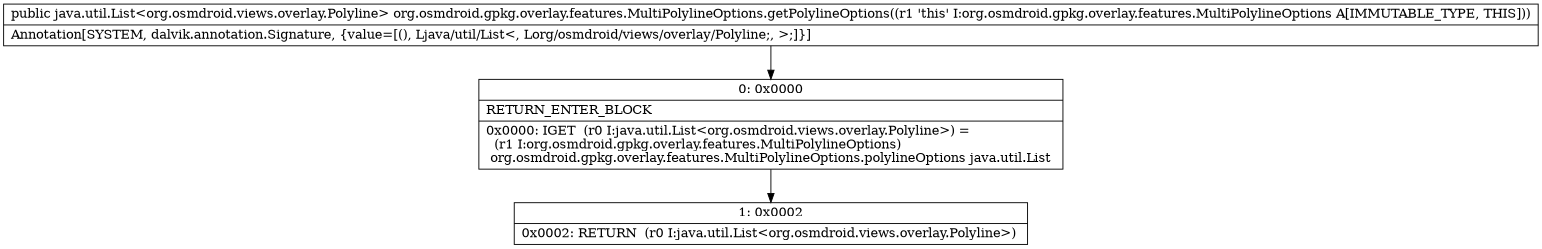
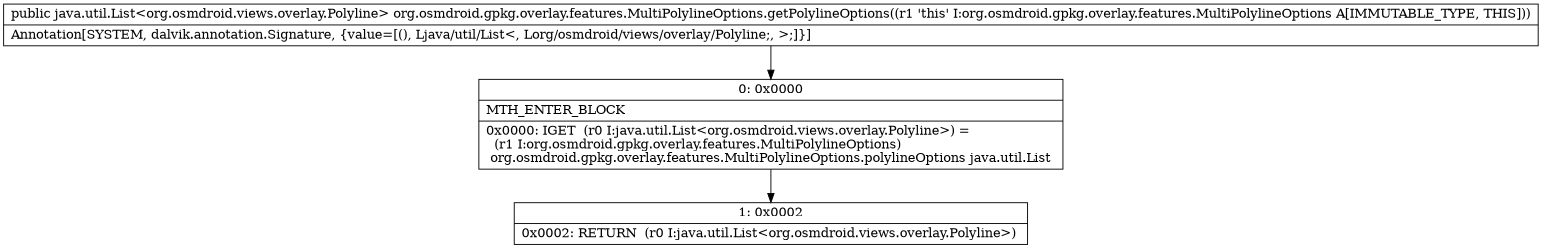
(569, 110) -> (556, 110)
